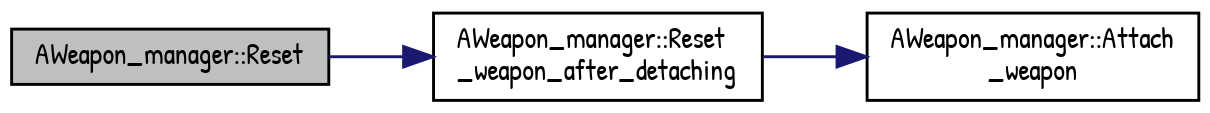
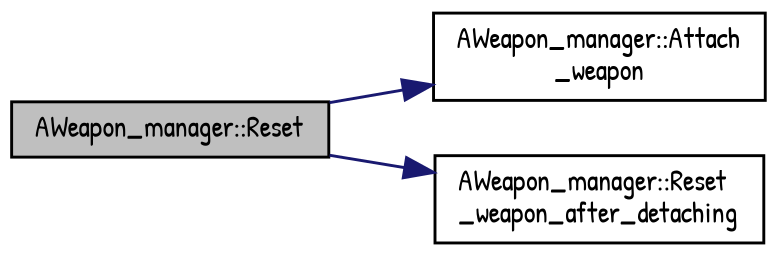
(800, 57) -> (366, 96)
